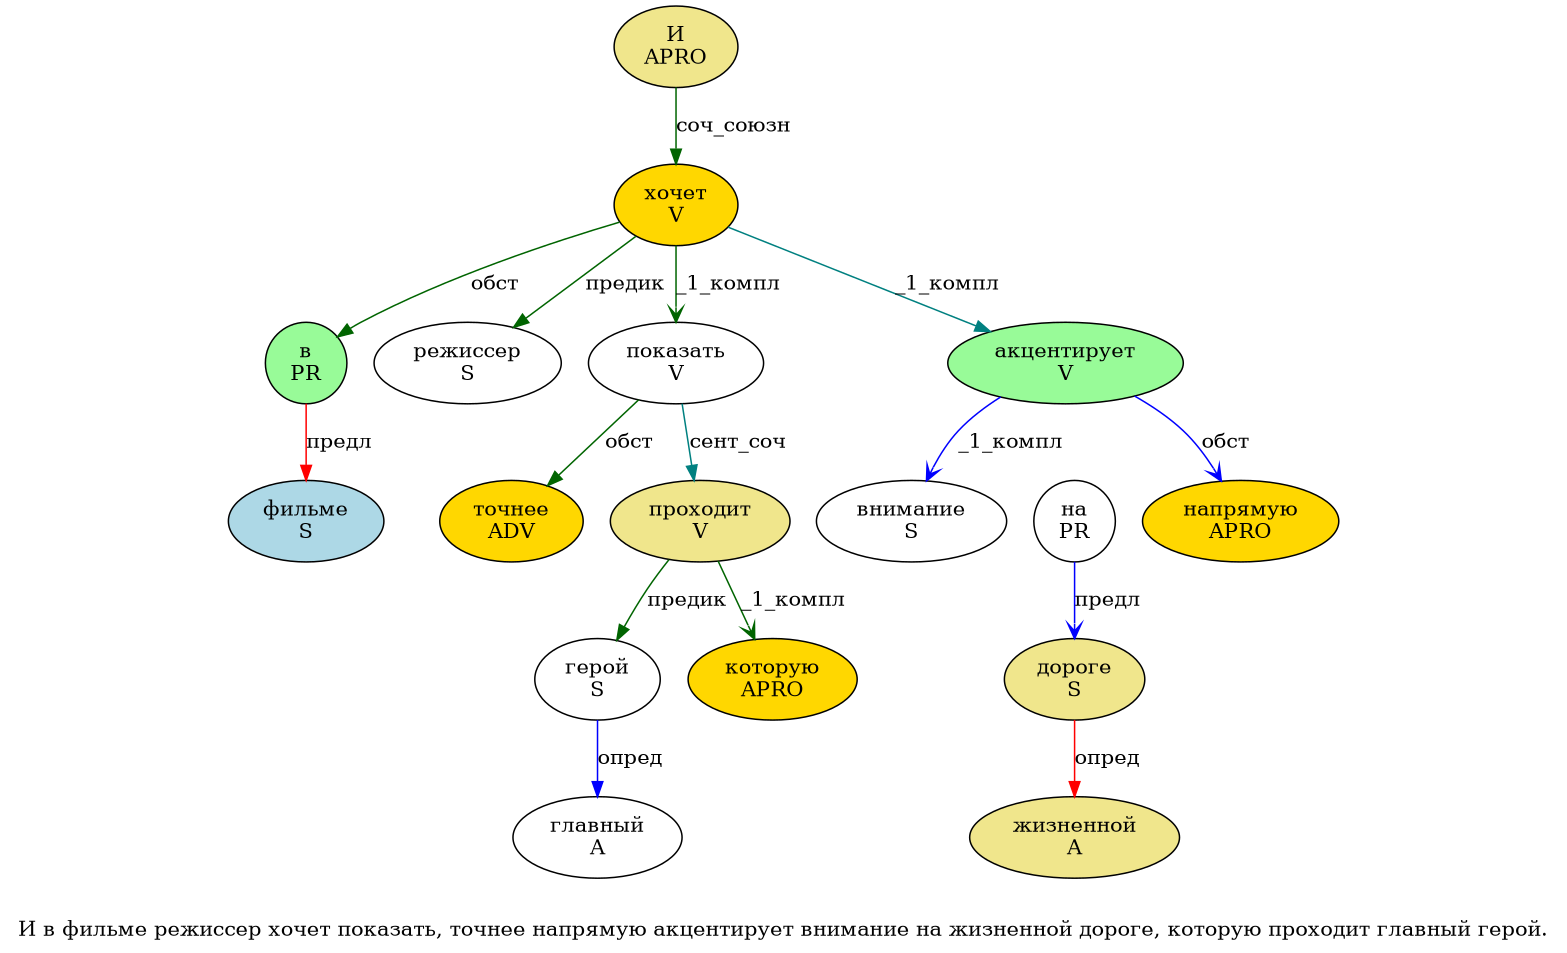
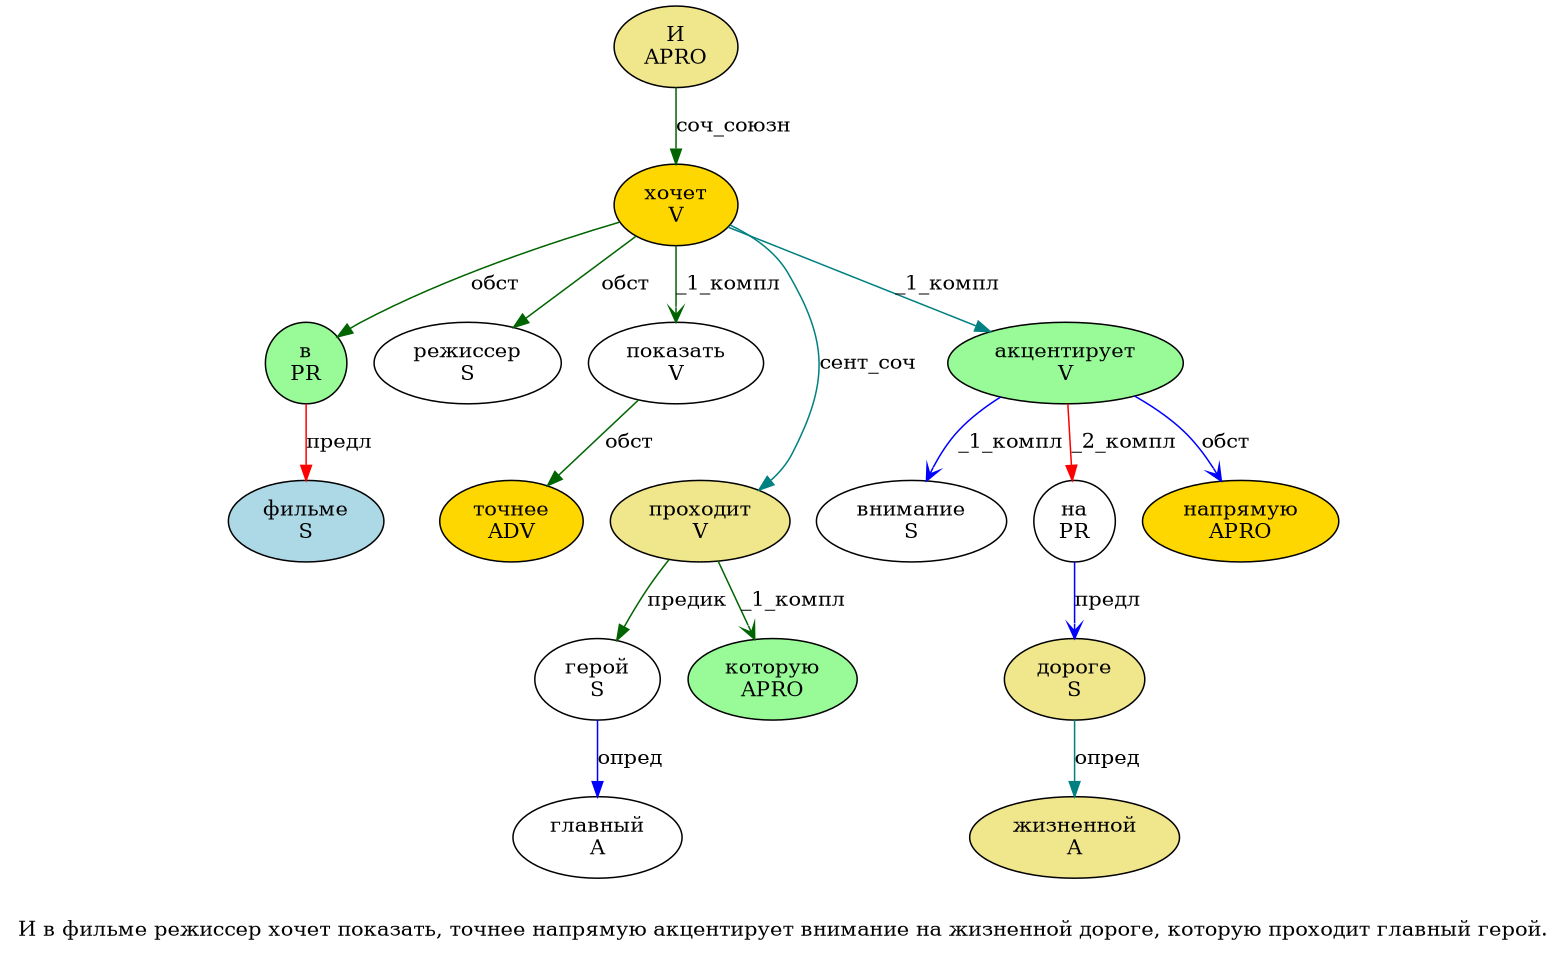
(625, 284) -> (625, 284)
none -> (1070, 434)
(687, 435) -> (817, 342)
(773, 679) -> (773, 679)
(1075, 751) -> (1075, 751)
